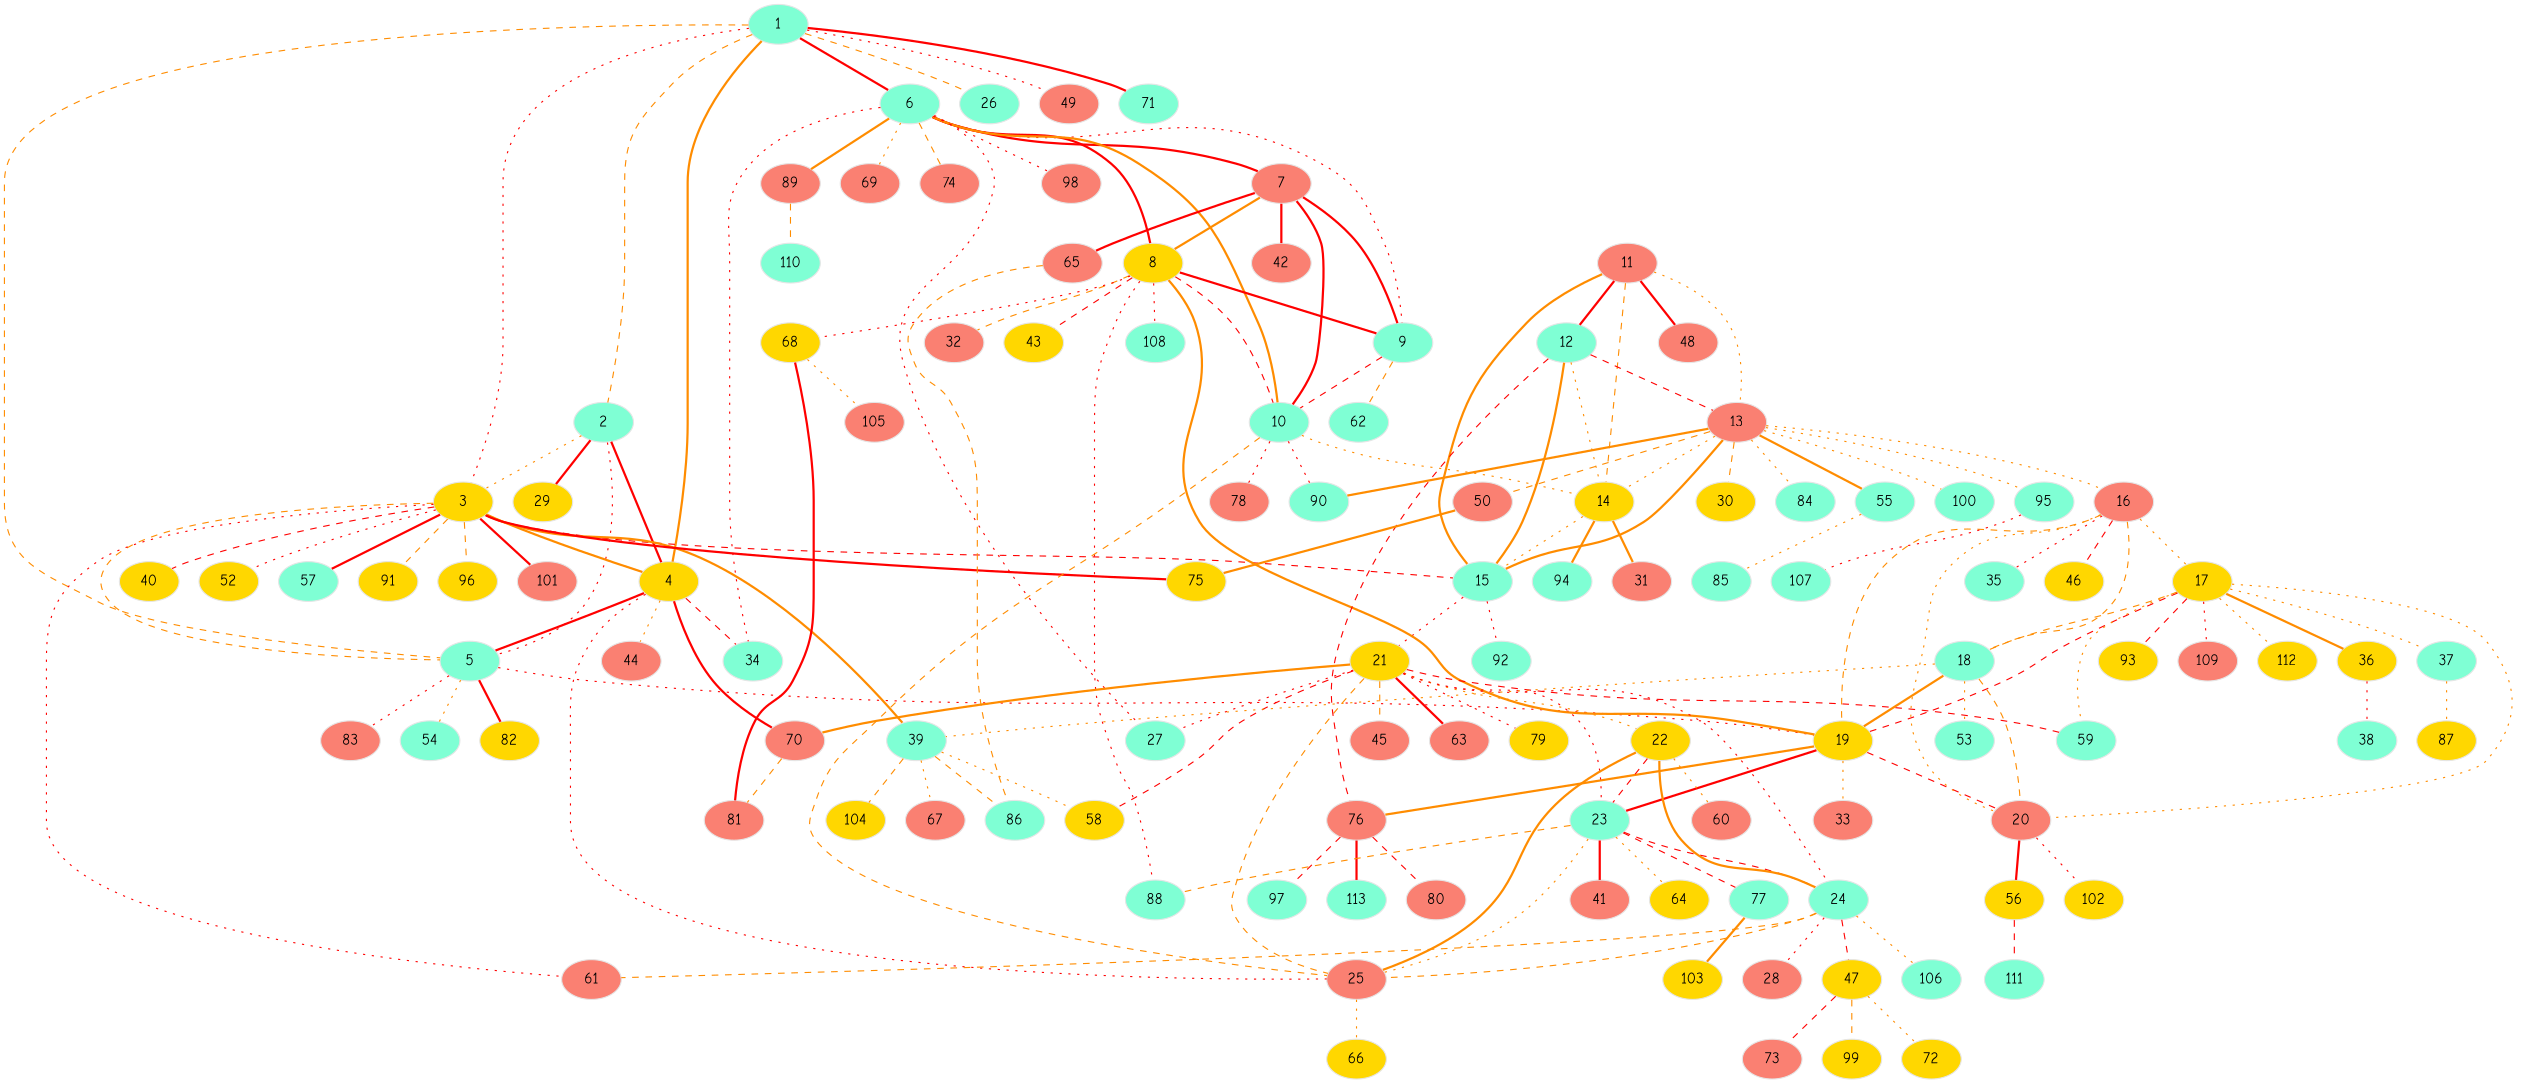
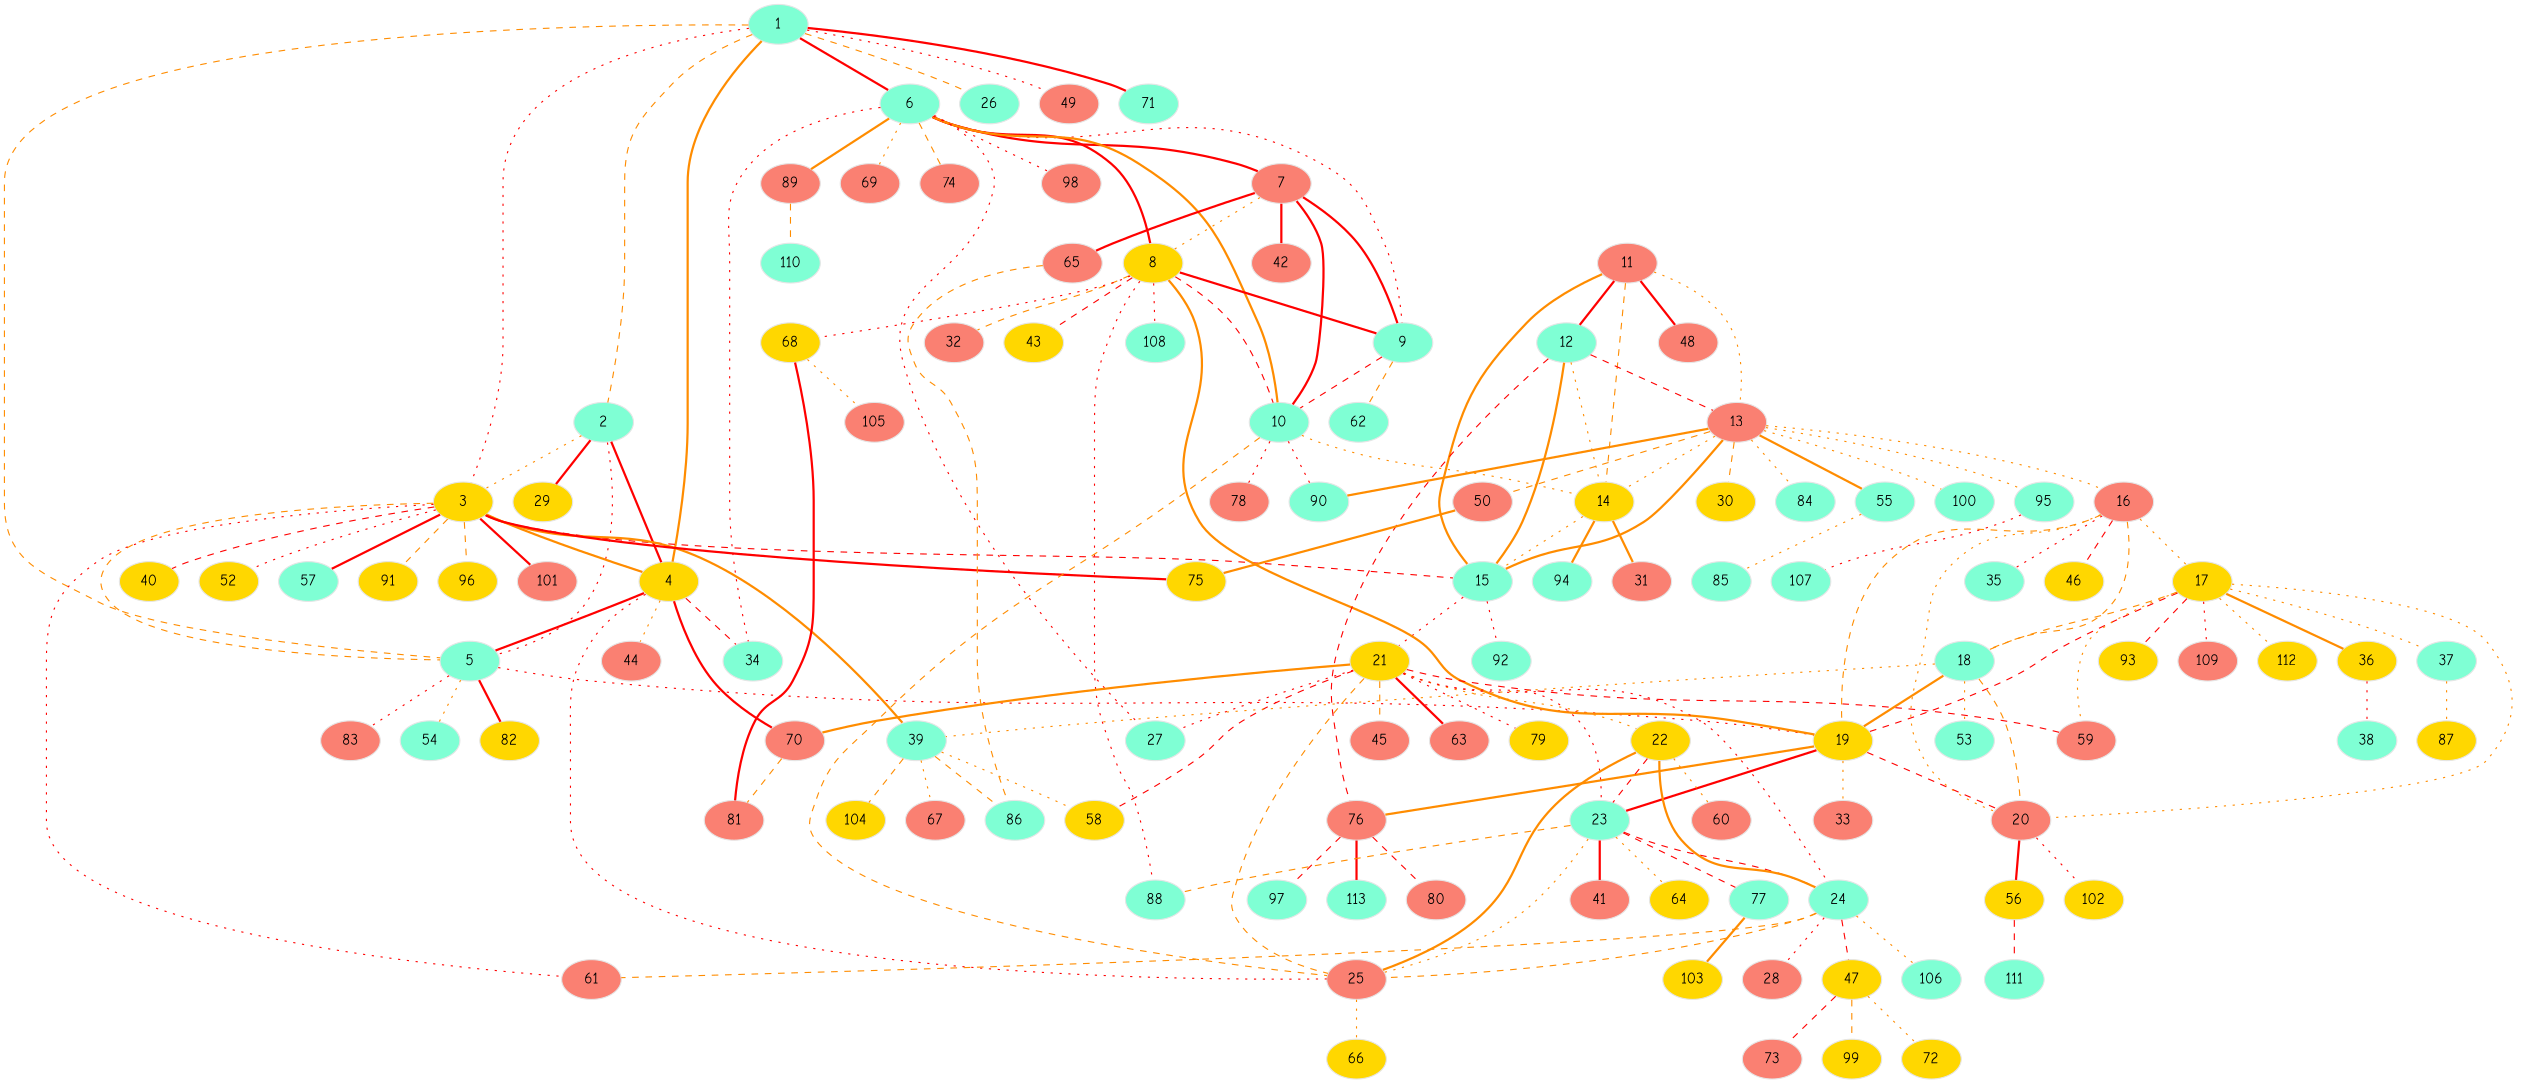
(1217, 223) -> (1217, 223)
(2086, 741) -> (2086, 741)
